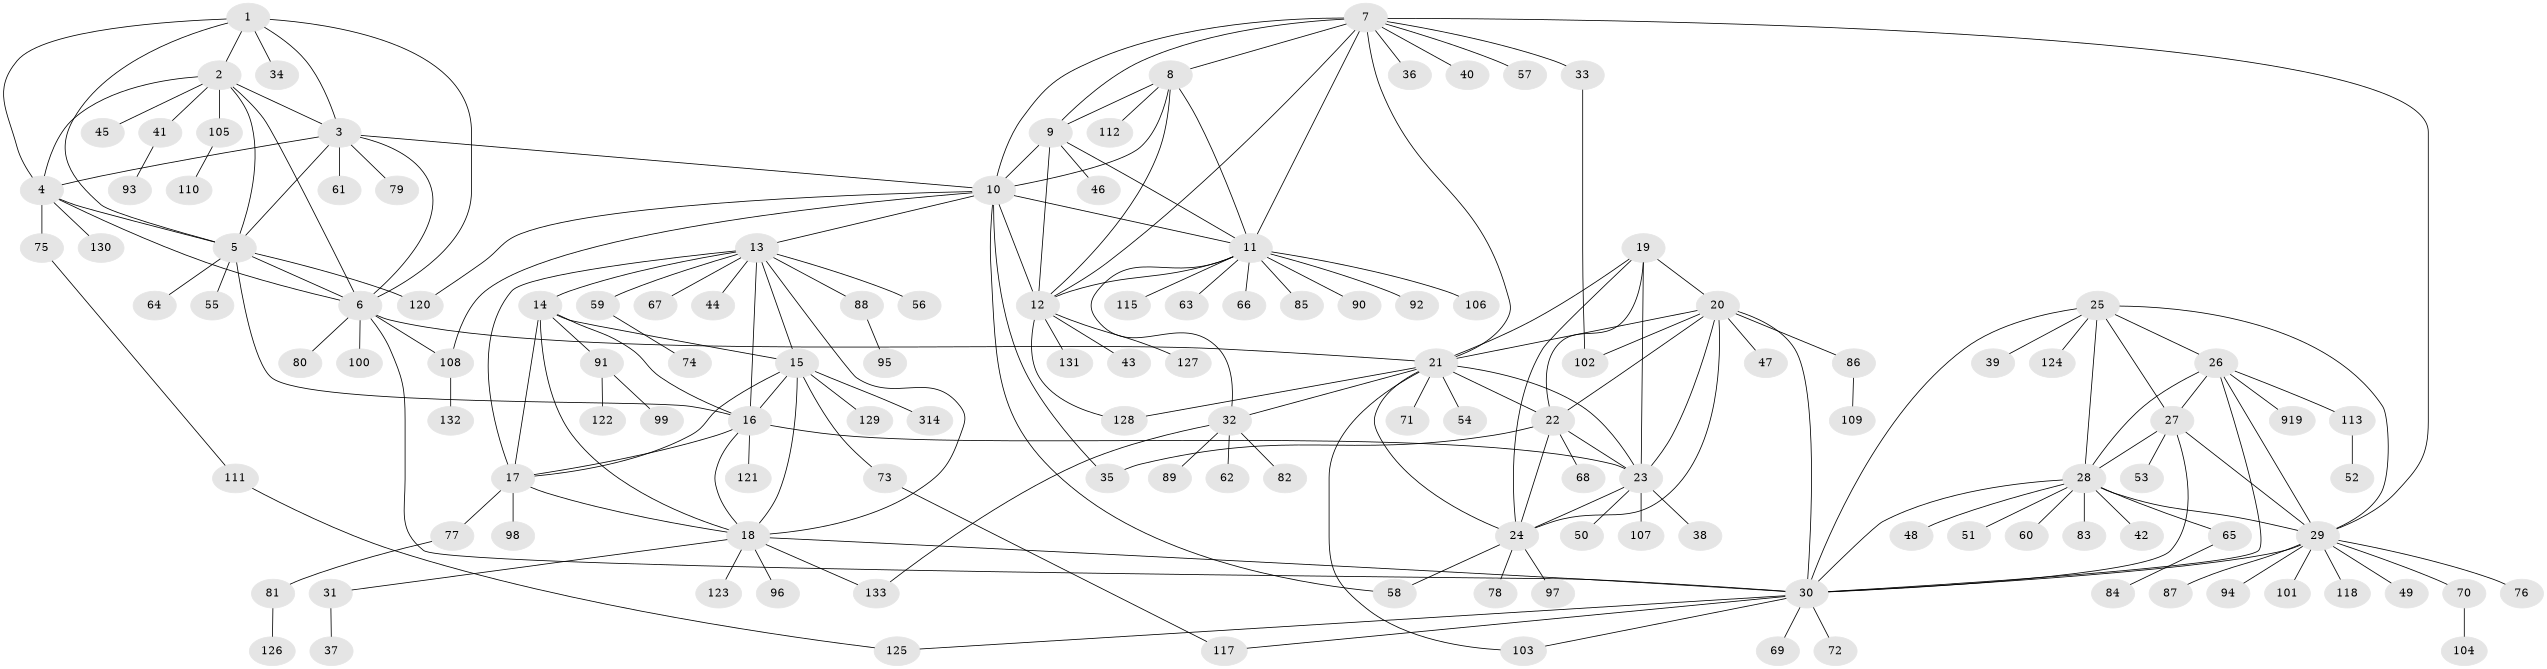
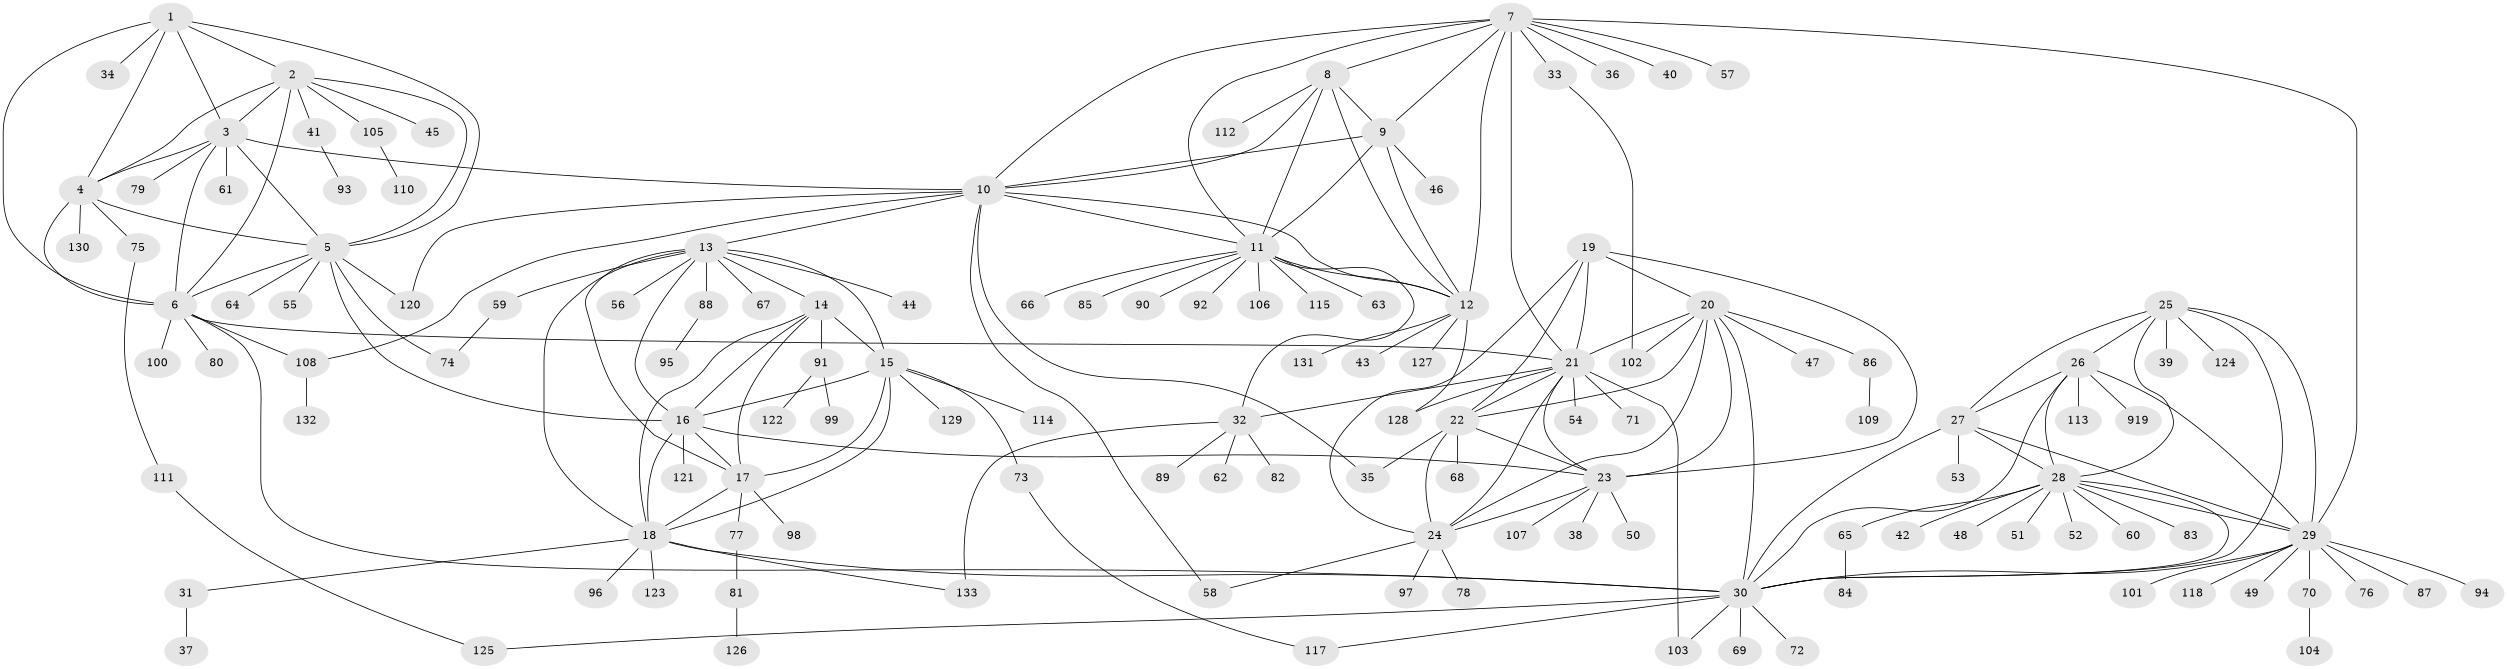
none -> (376, 316)
(930, 421) -> (1043, 421)
(2352, 450) -> (2068, 507)
